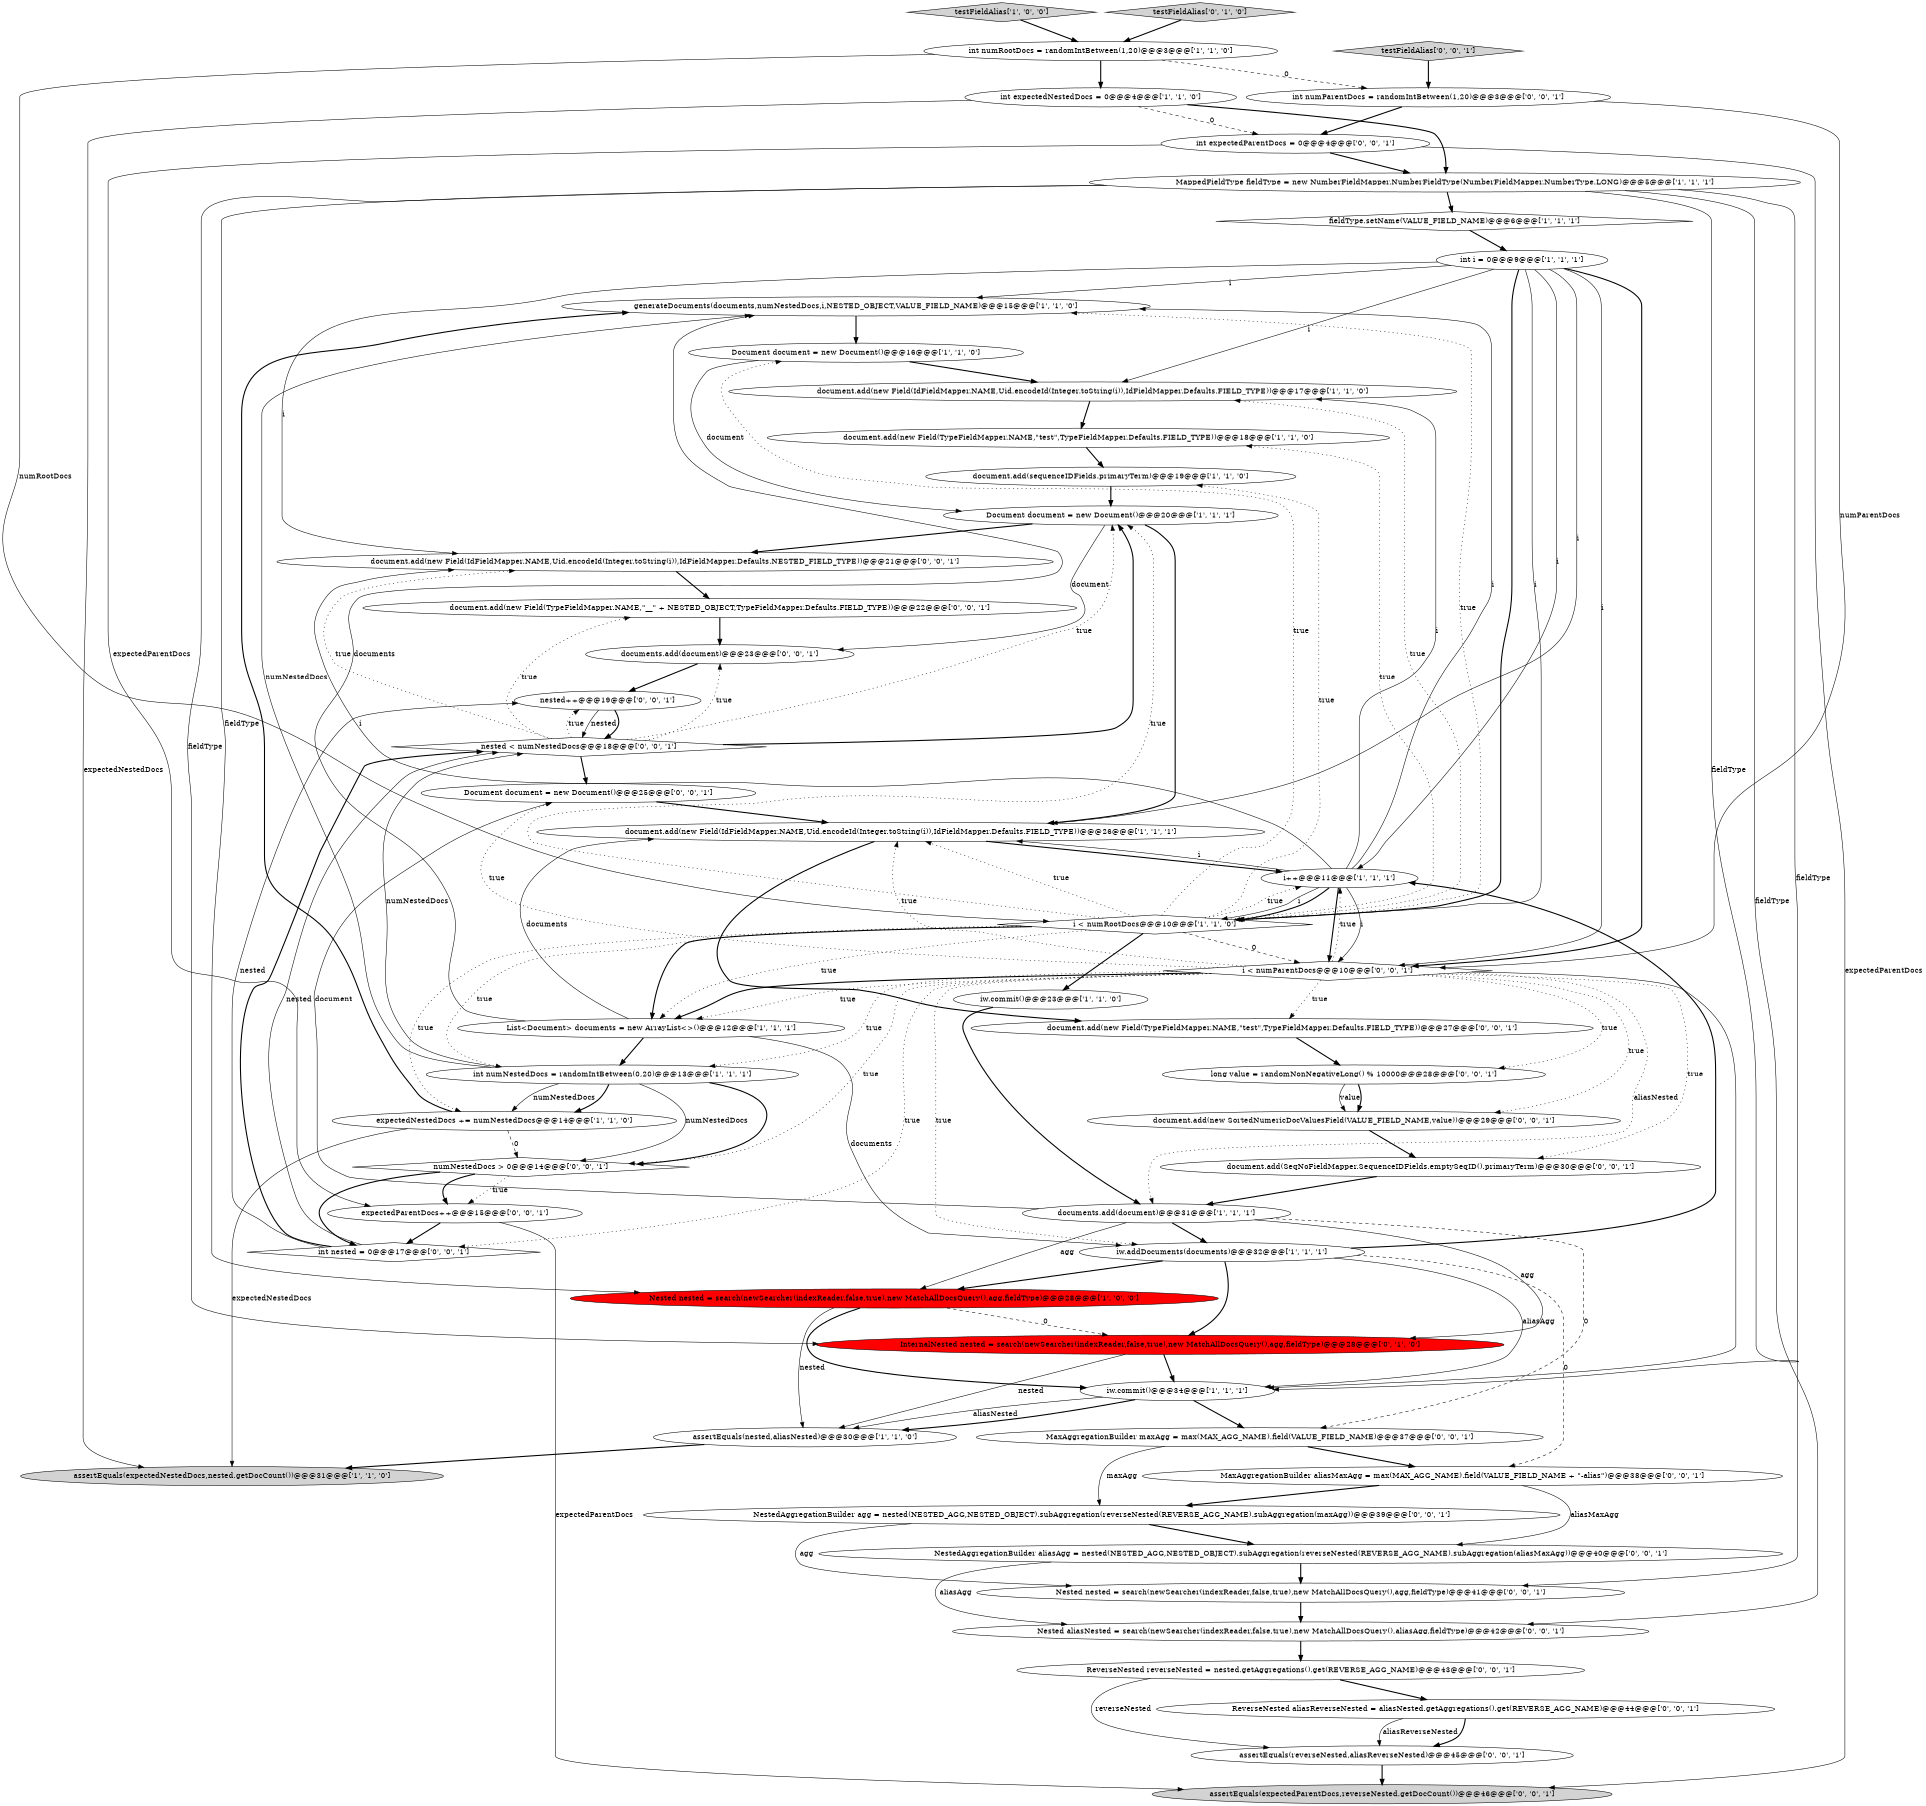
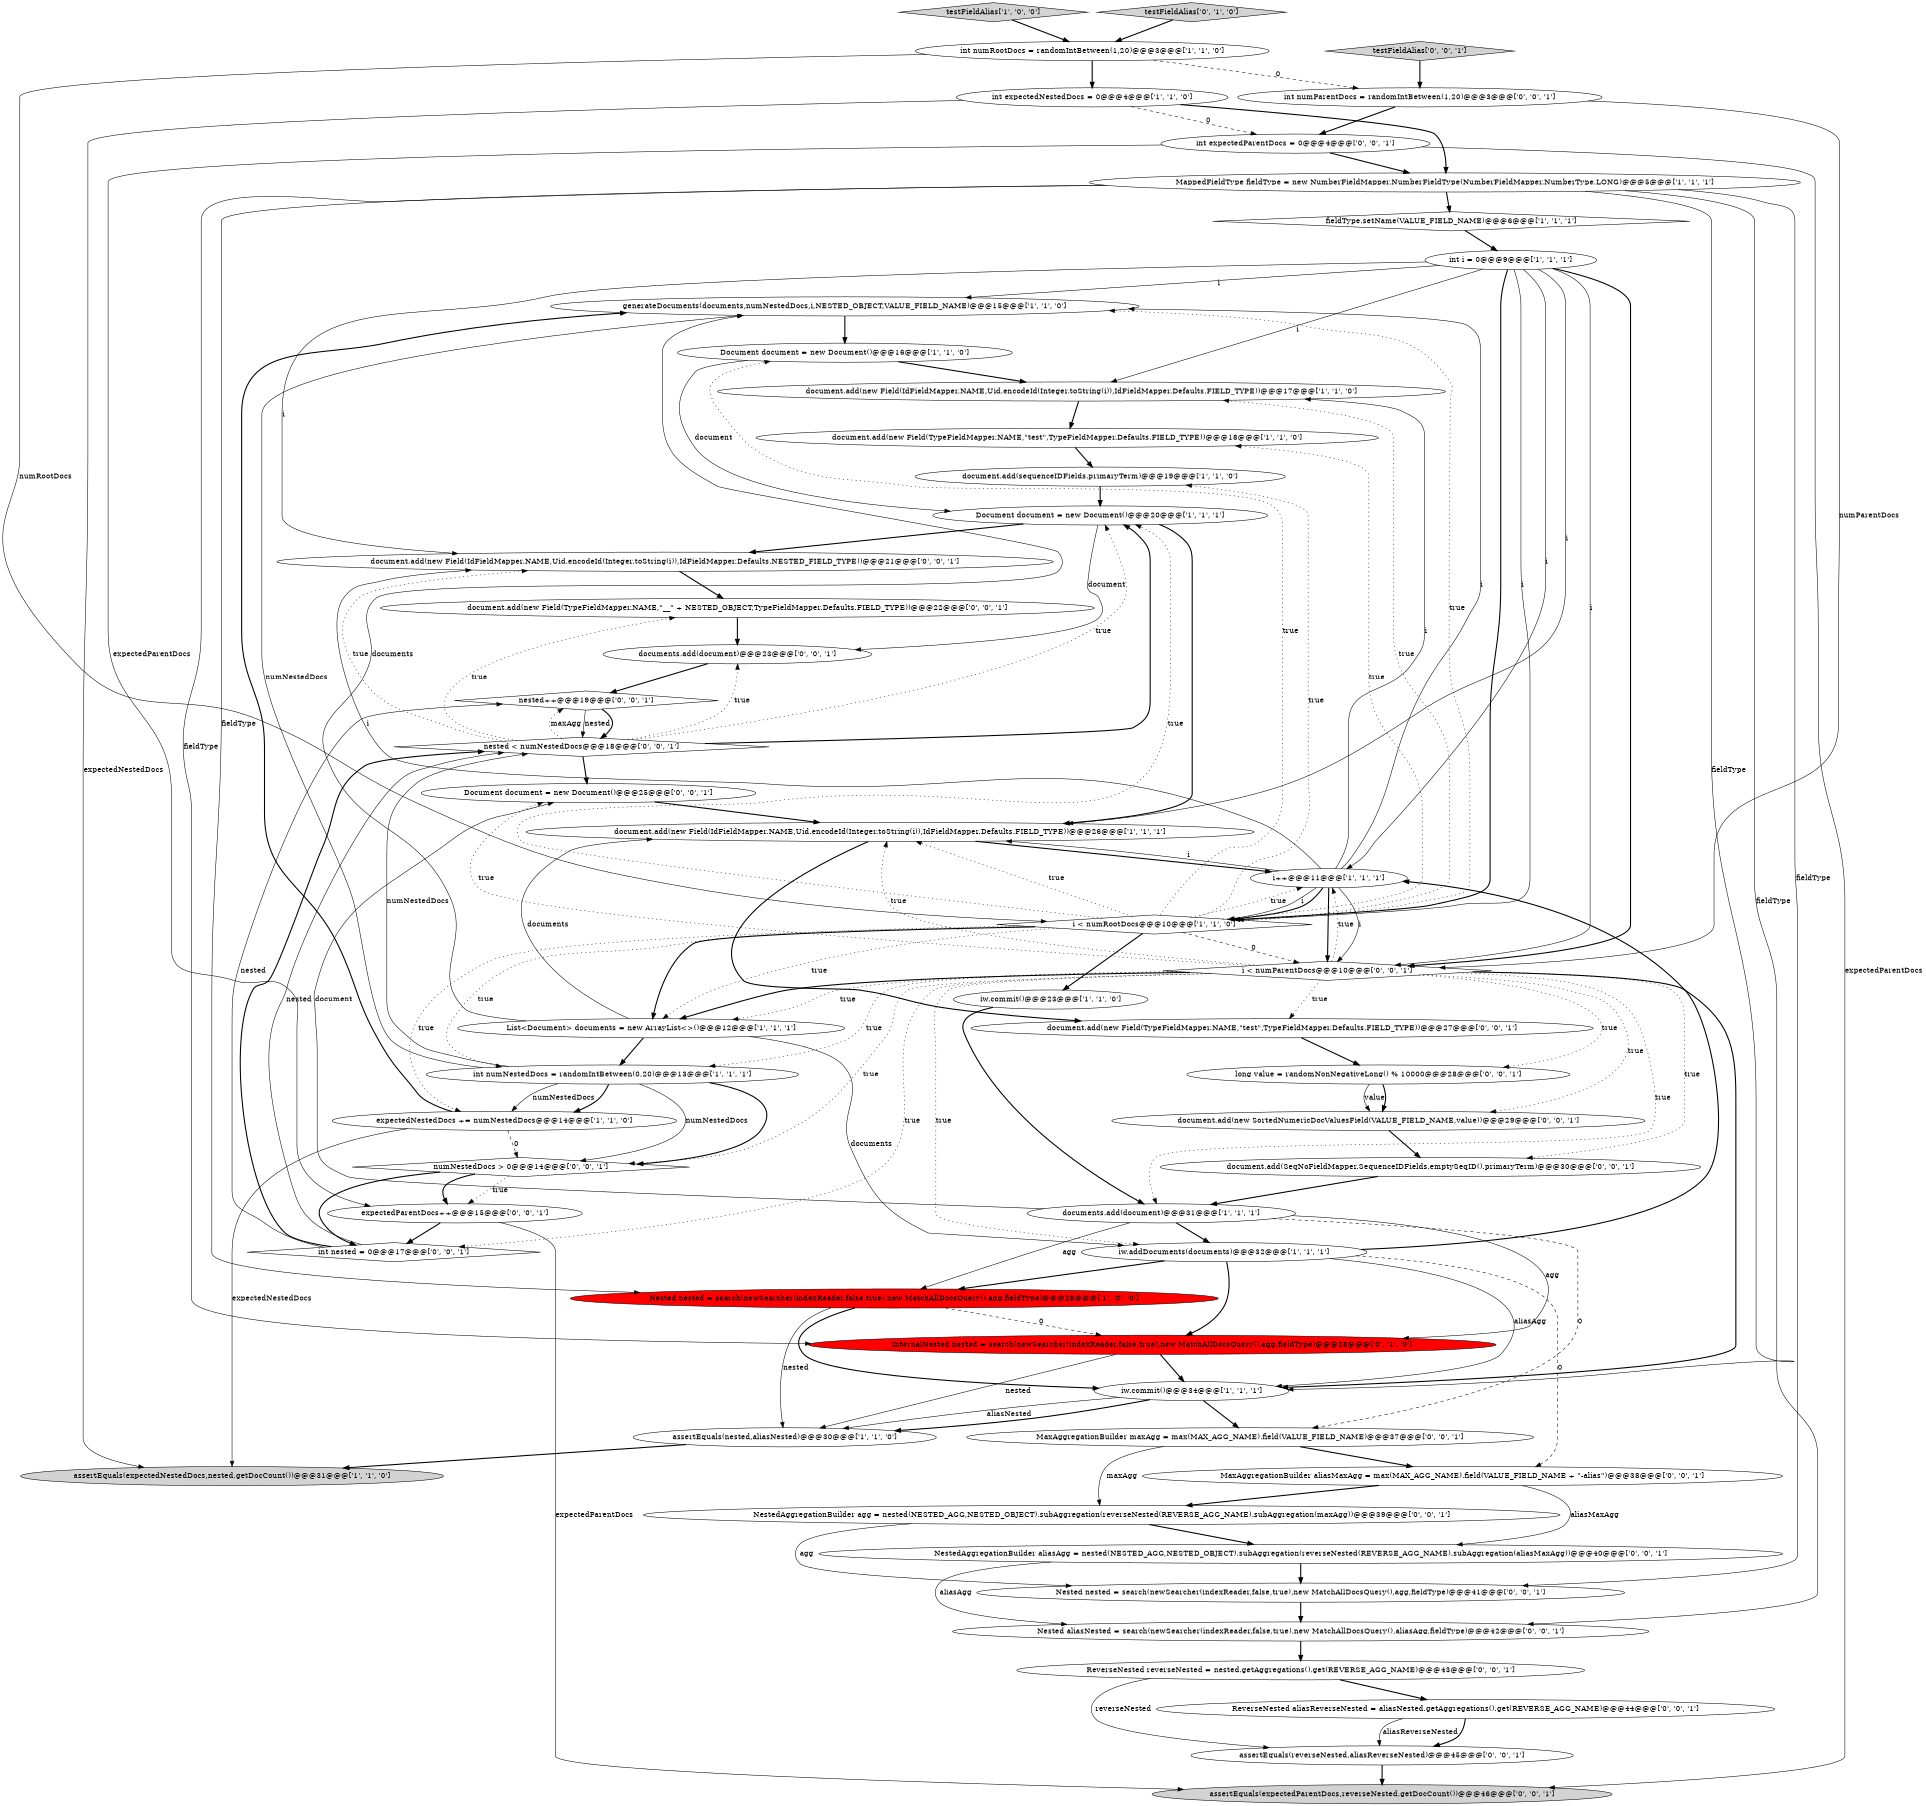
(608, 701) -> (586, 701)
(576, 724) -> (566, 724)
(1656, 1098) -> (1663, 1098)
(1736, 1284) -> (1736, 1278)
